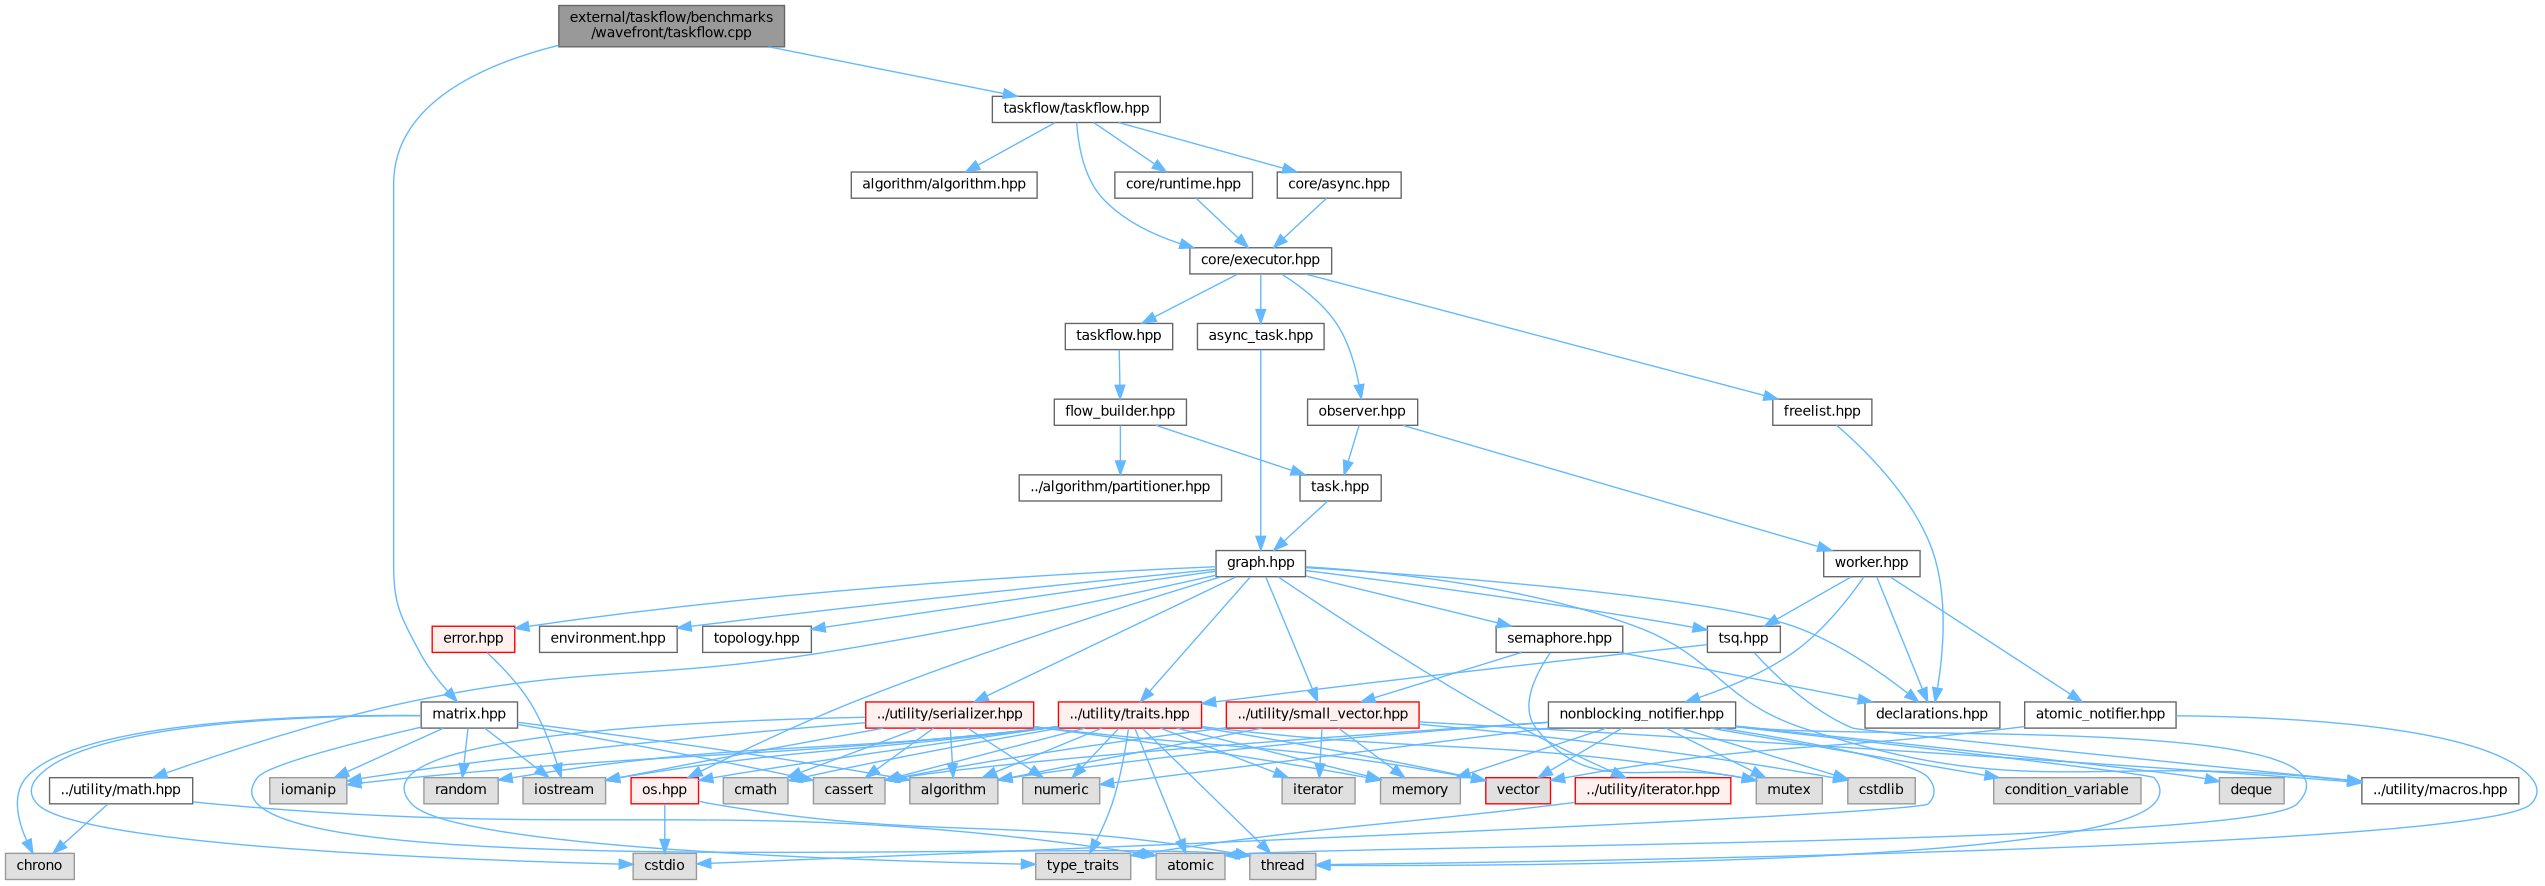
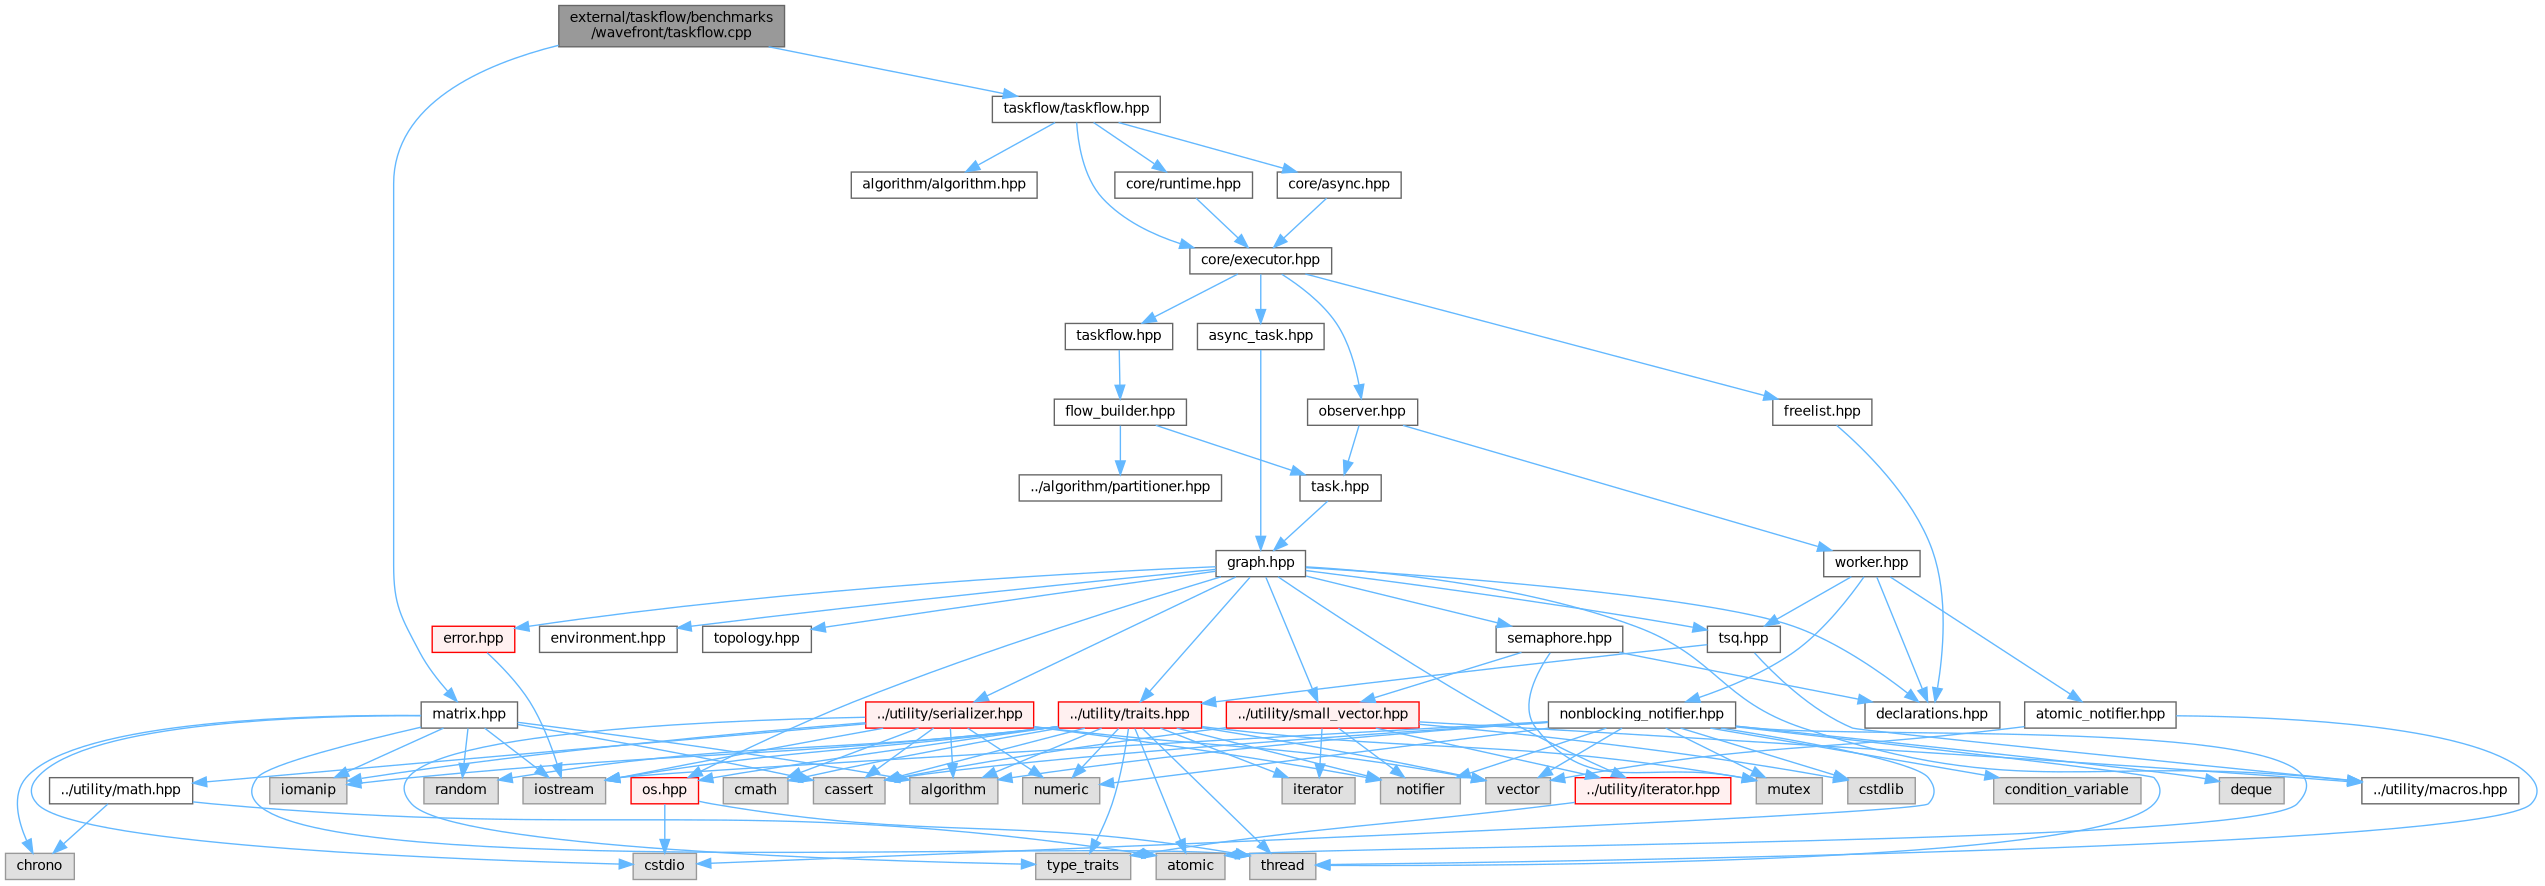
(689, 669) -> (388, 766)
none -> (1083, 748)
(1137, 753) -> (1533, 763)
(1420, 791) -> (1420, 791)
(1518, 791) -> (1518, 791)
